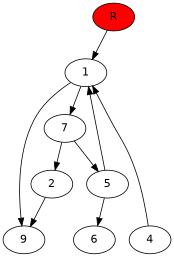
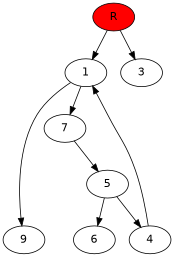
none -> (142, 73)
(97, 132) -> (126, 209)
(52, 184) -> none
